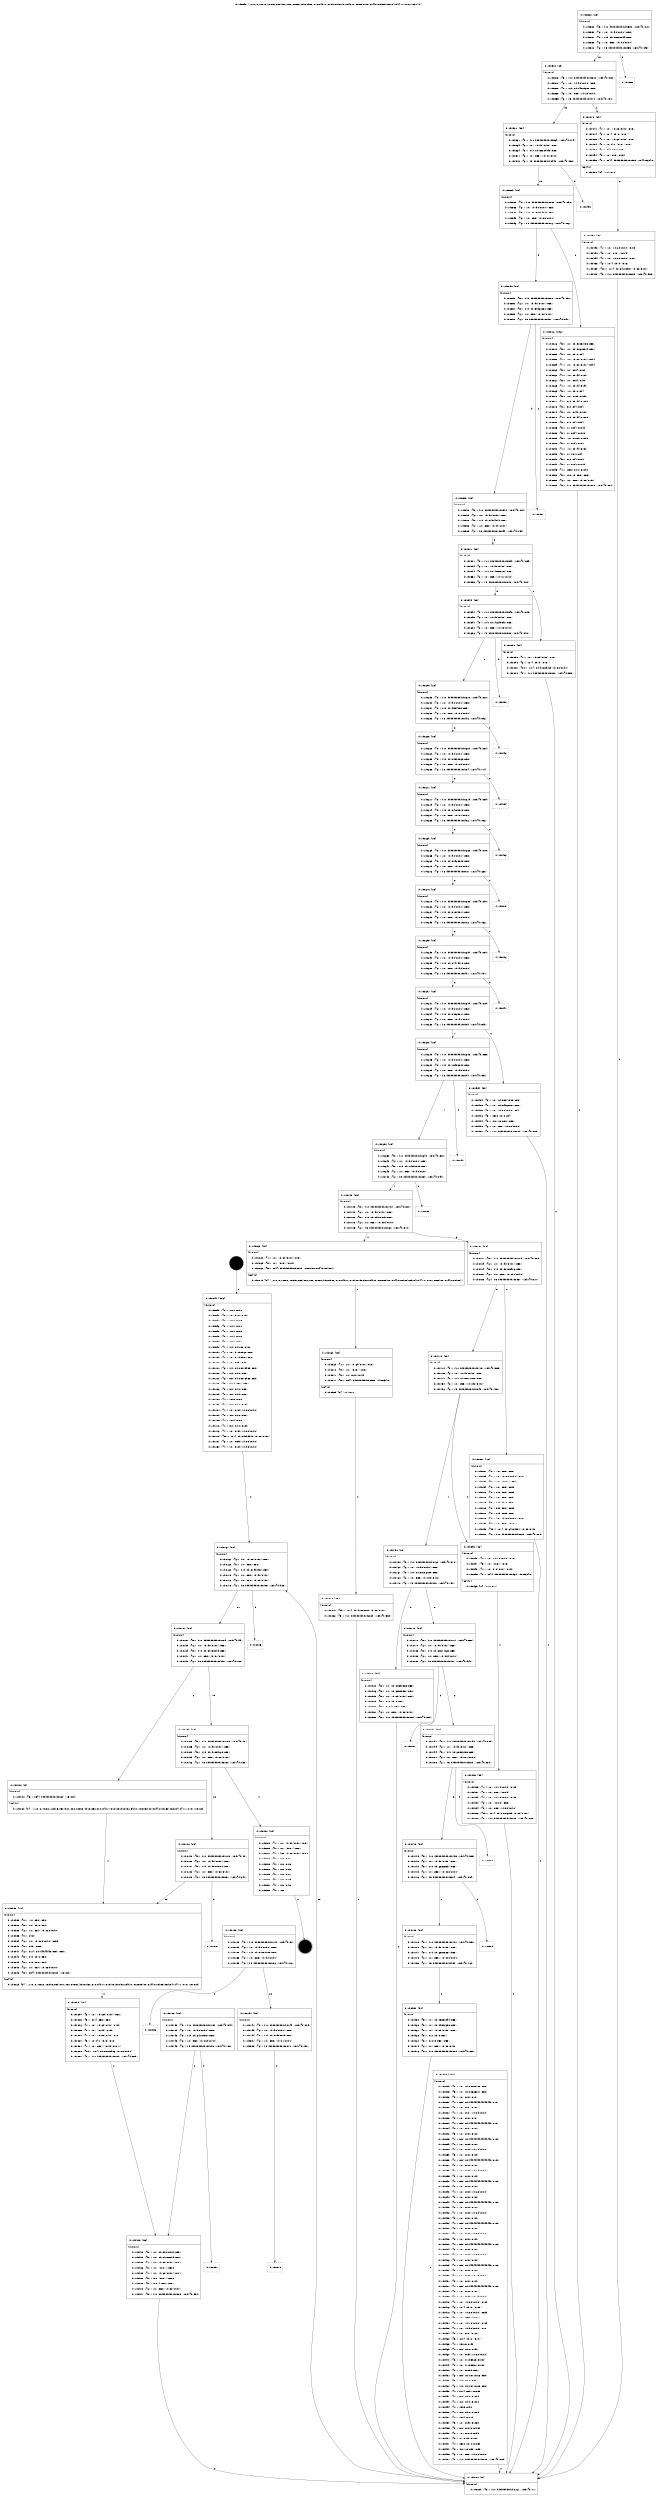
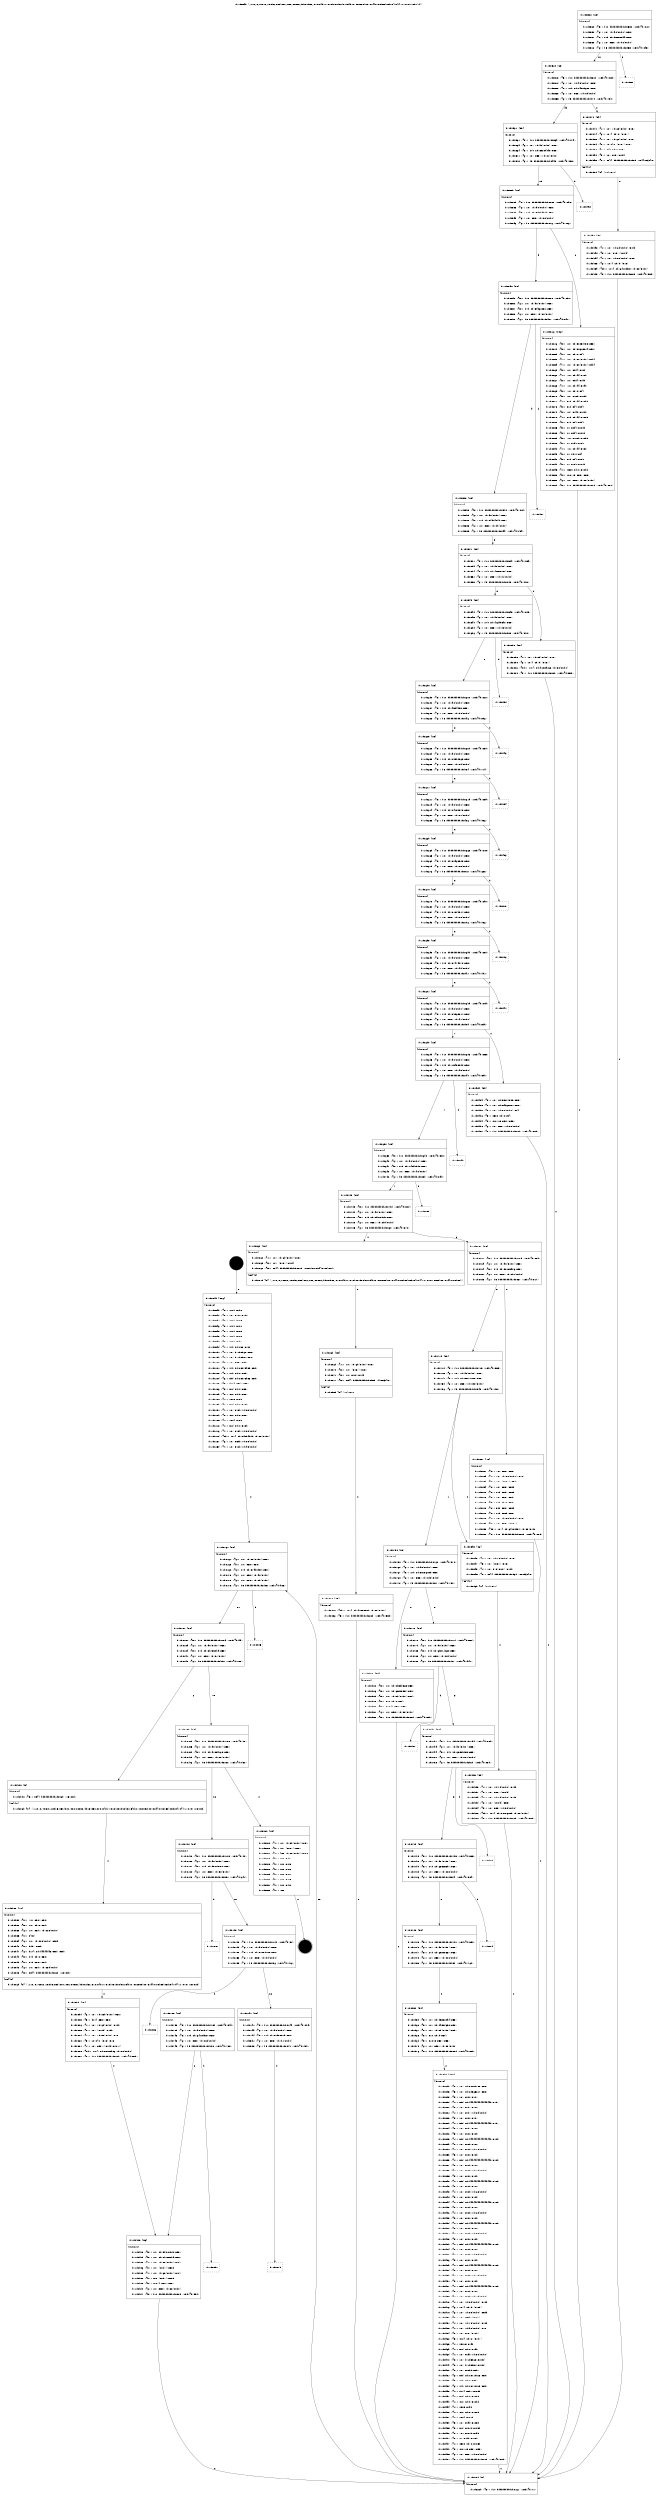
(172, 1892) -> (235, 1903)
(404, 2280) -> (444, 2062)
